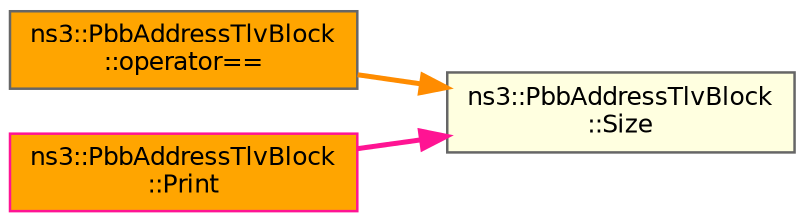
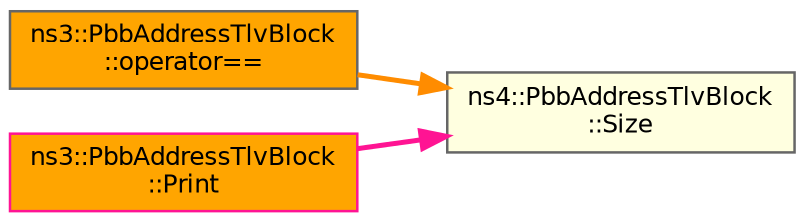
(621, 112) -> (621, 112)
